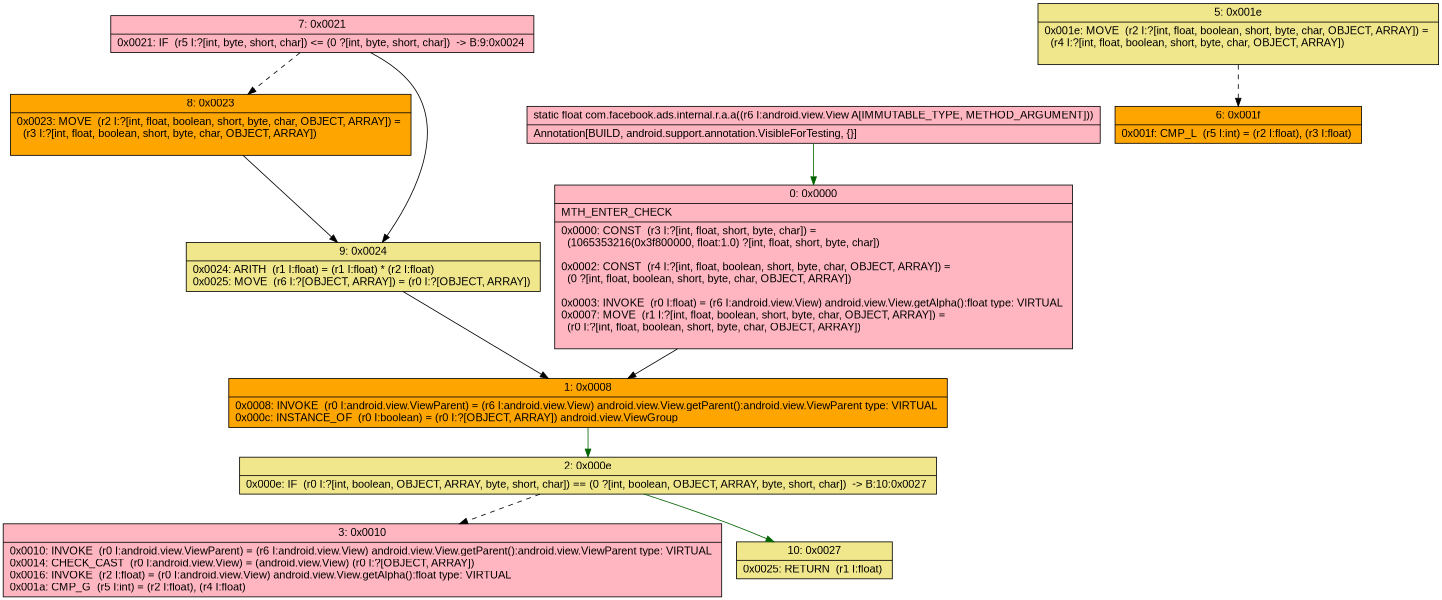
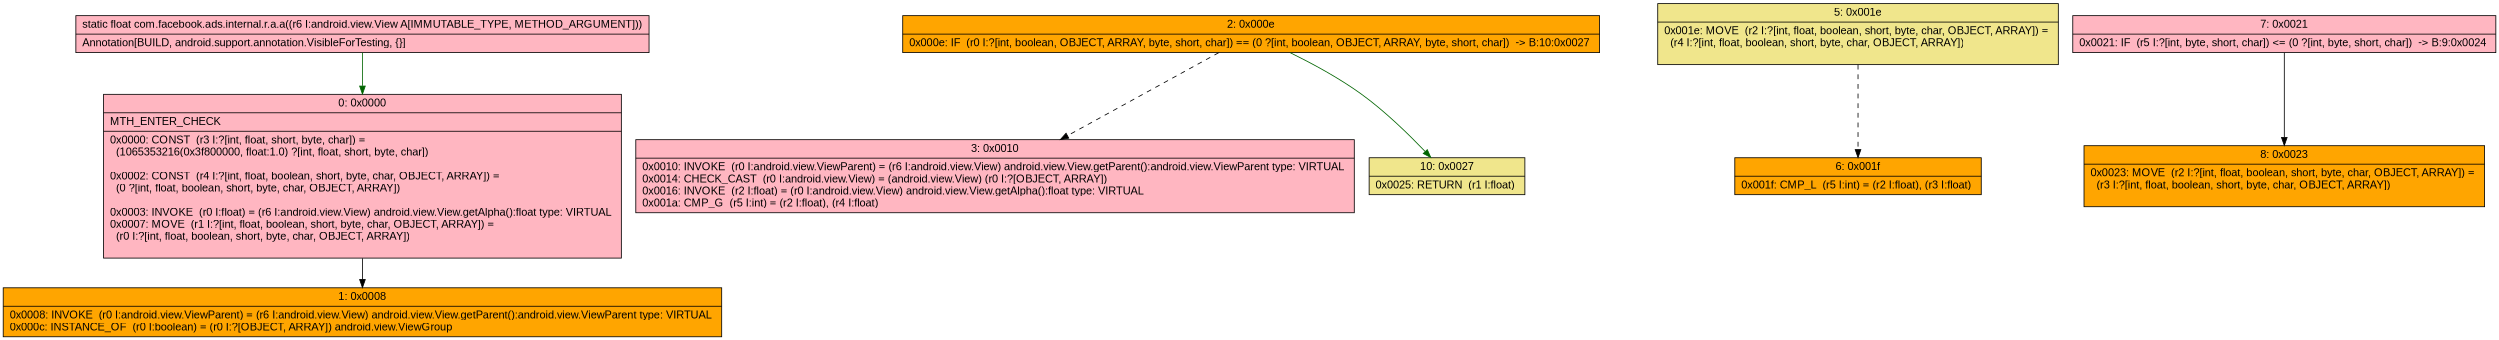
(277, 71) -> (2284, 95)
(363, 267) -> none
(588, 438) -> none
(588, 476) -> (1251, 34)
